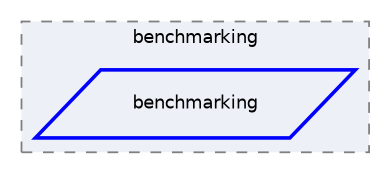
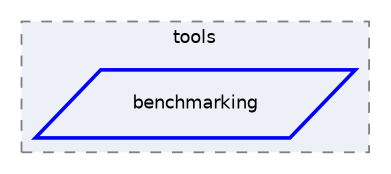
(195, 39) -> (195, 39)
